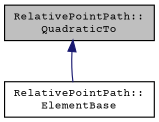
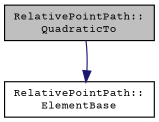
(72, 67) -> (87, 55)
